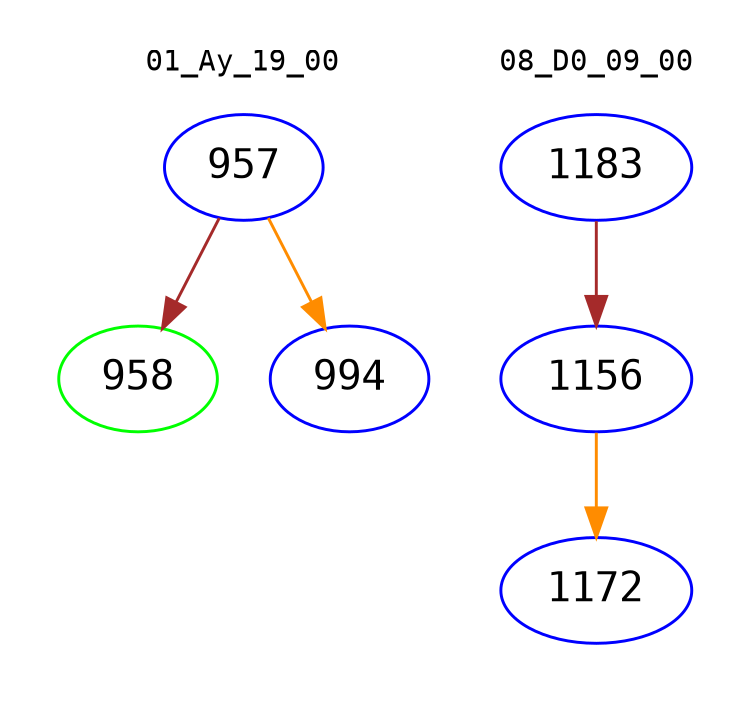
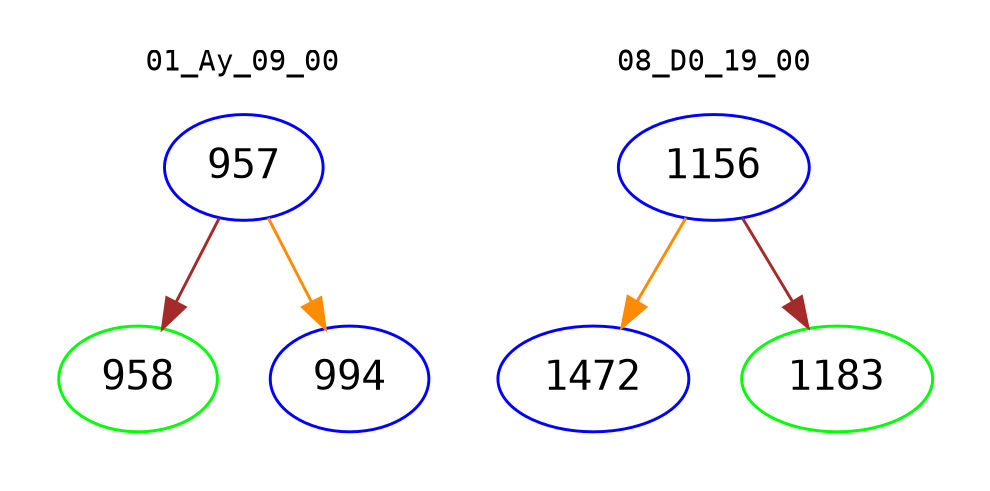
(244, 63) -> (244, 63)
(598, 63) -> (715, 63)
(596, 167) -> (837, 379)
(596, 259) -> (767, 260)
(596, 590) -> (593, 379)
